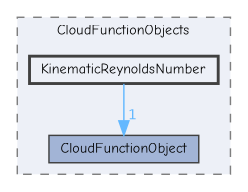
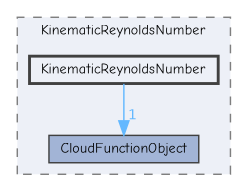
(124, 31) -> (124, 31)
